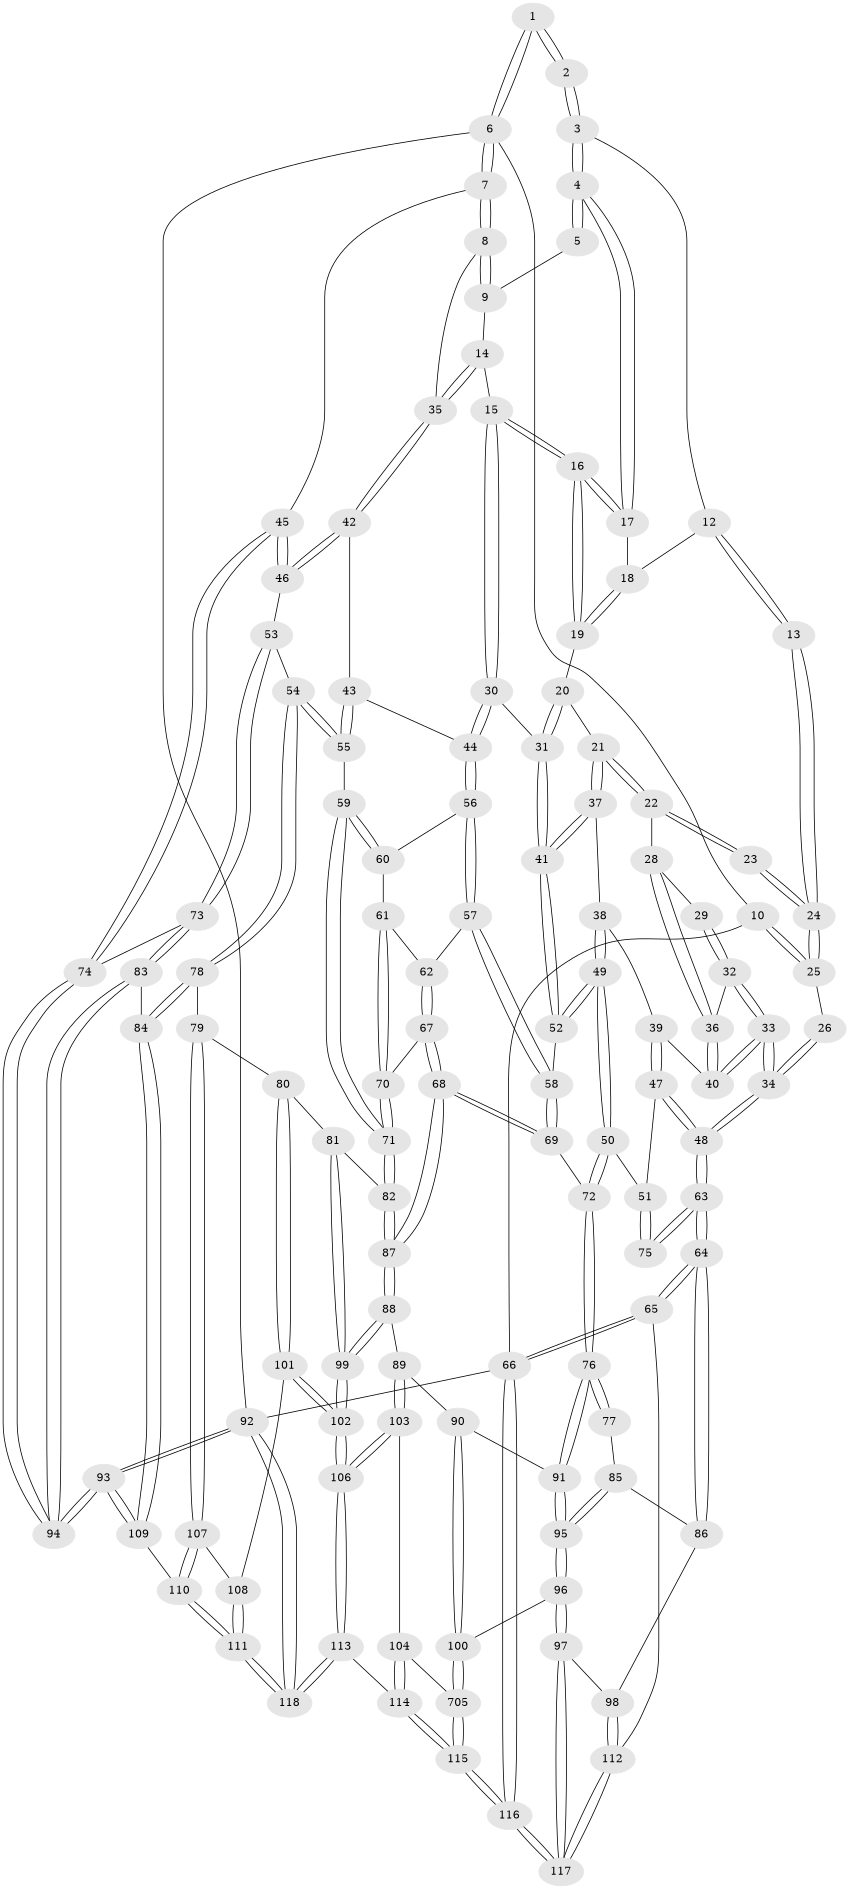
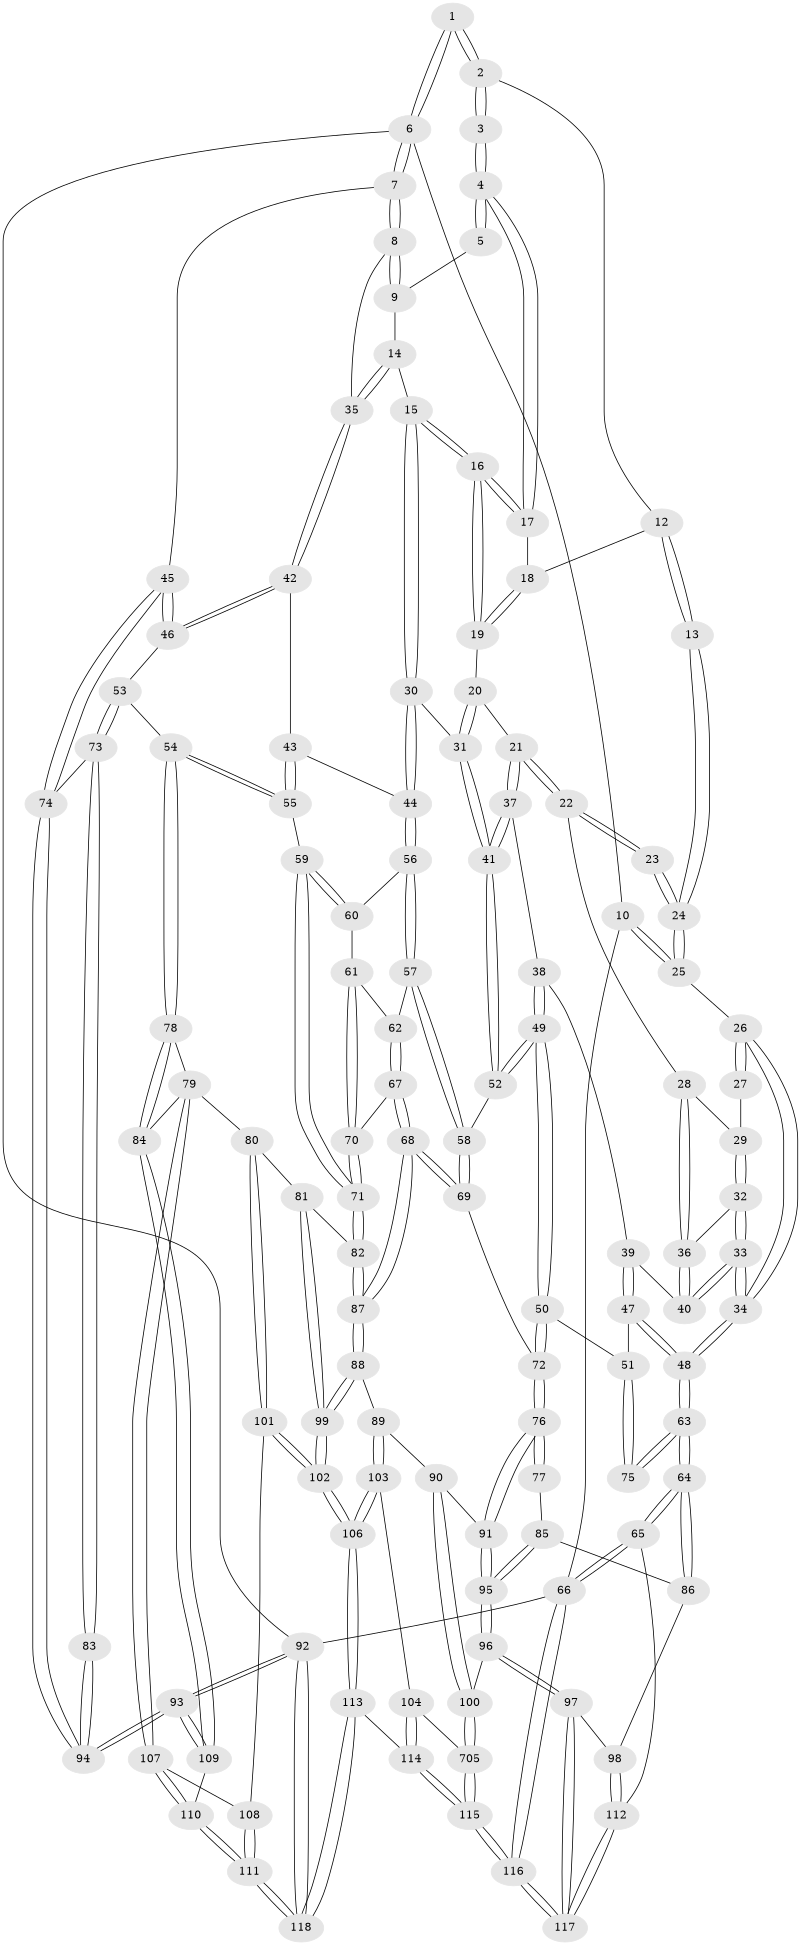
(687, 304) -> (604, 276)
(141, 1001) -> (165, 1113)
none -> (741, 1085)
